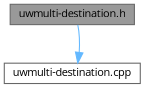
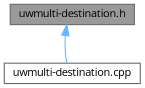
(79, 39) -> (65, 49)
